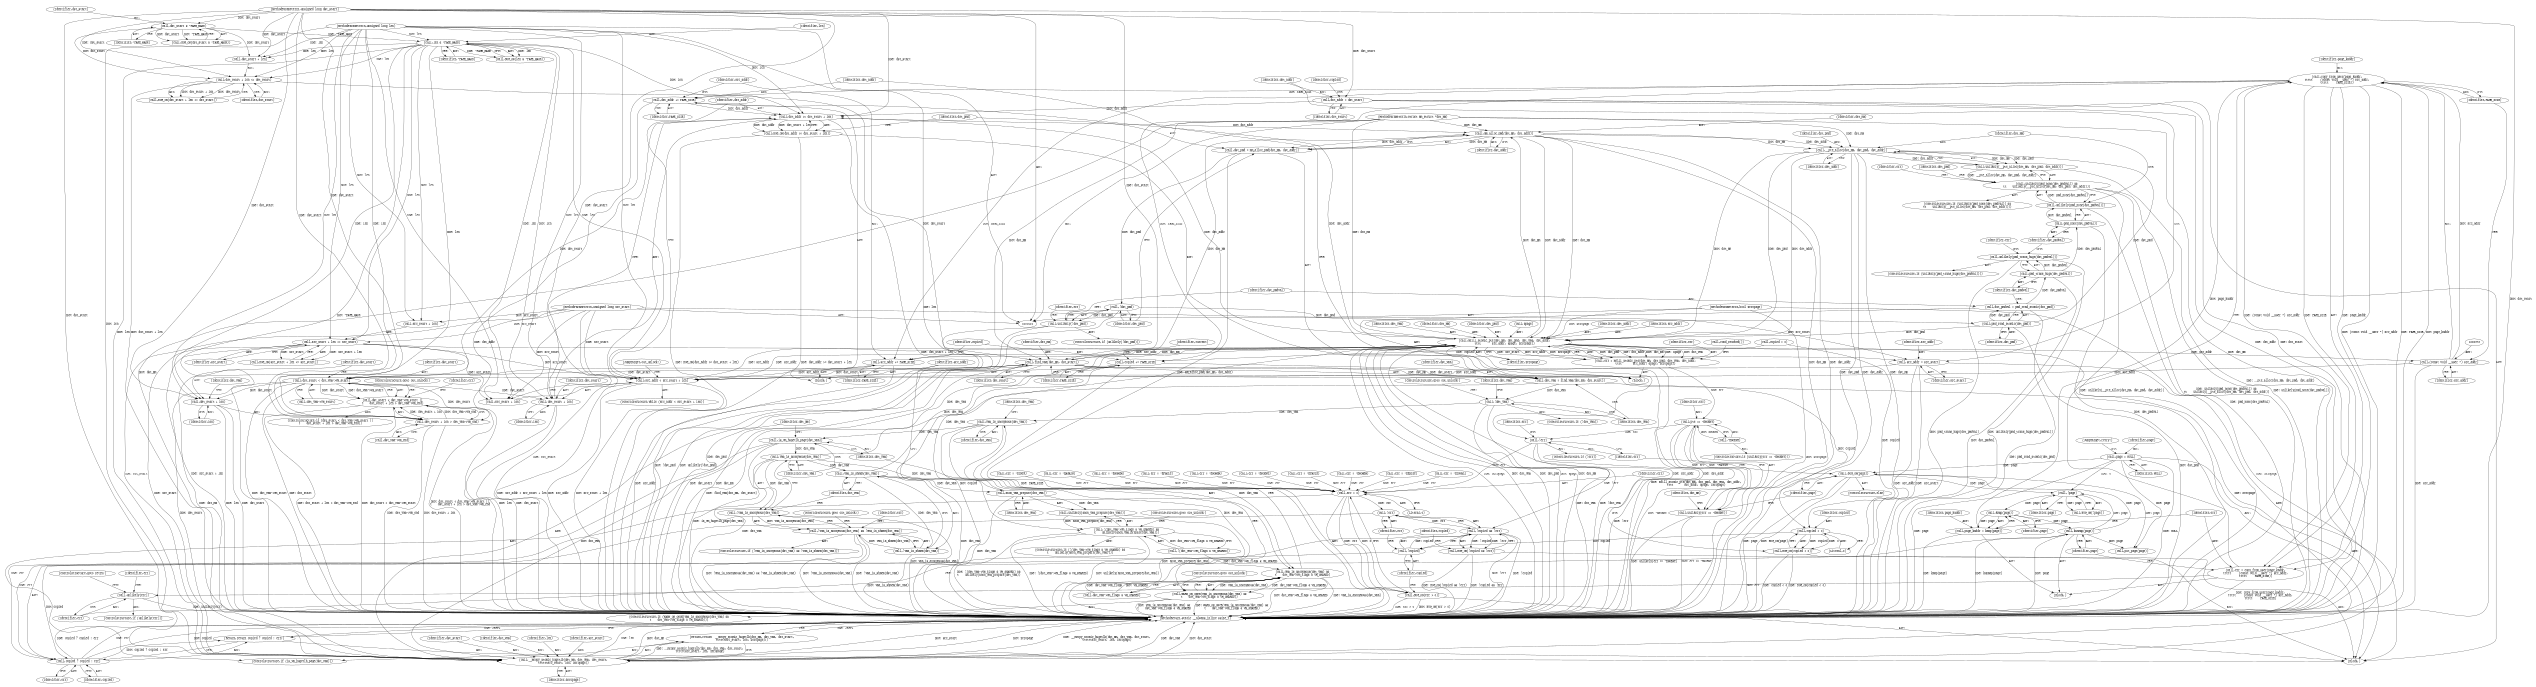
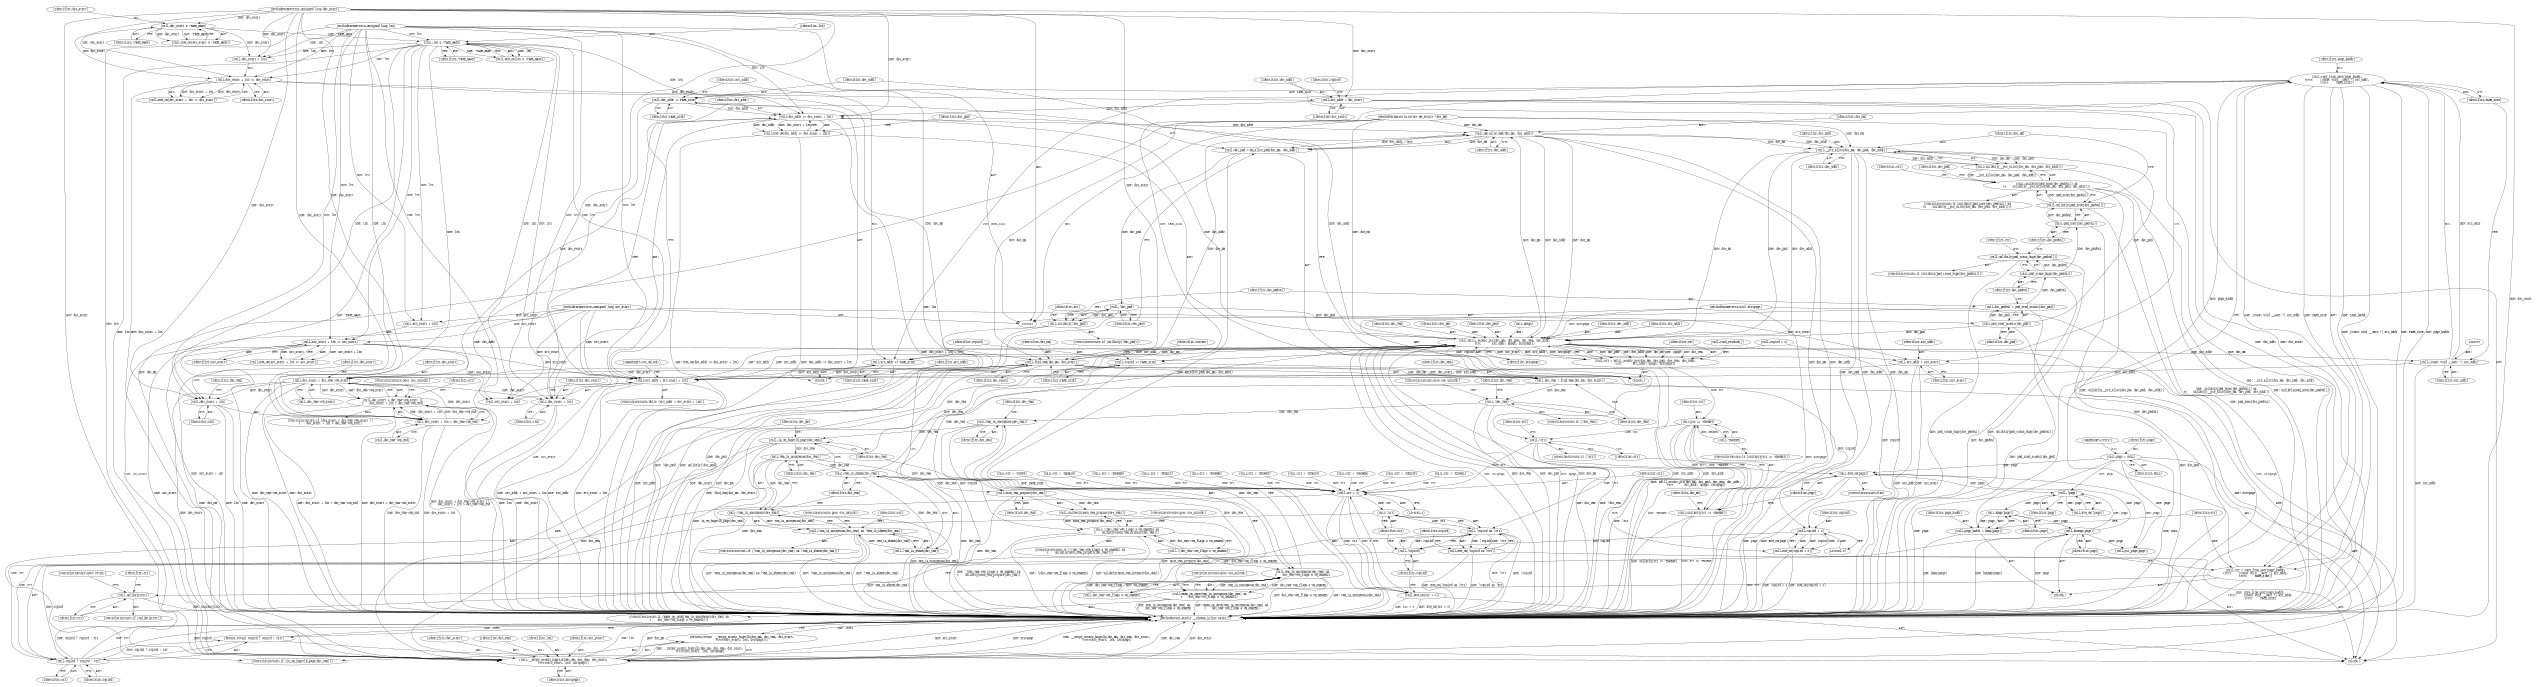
none -> (794, 96)
(934, 224) -> (934, 224)
(2106, 474) -> (2106, 474)
